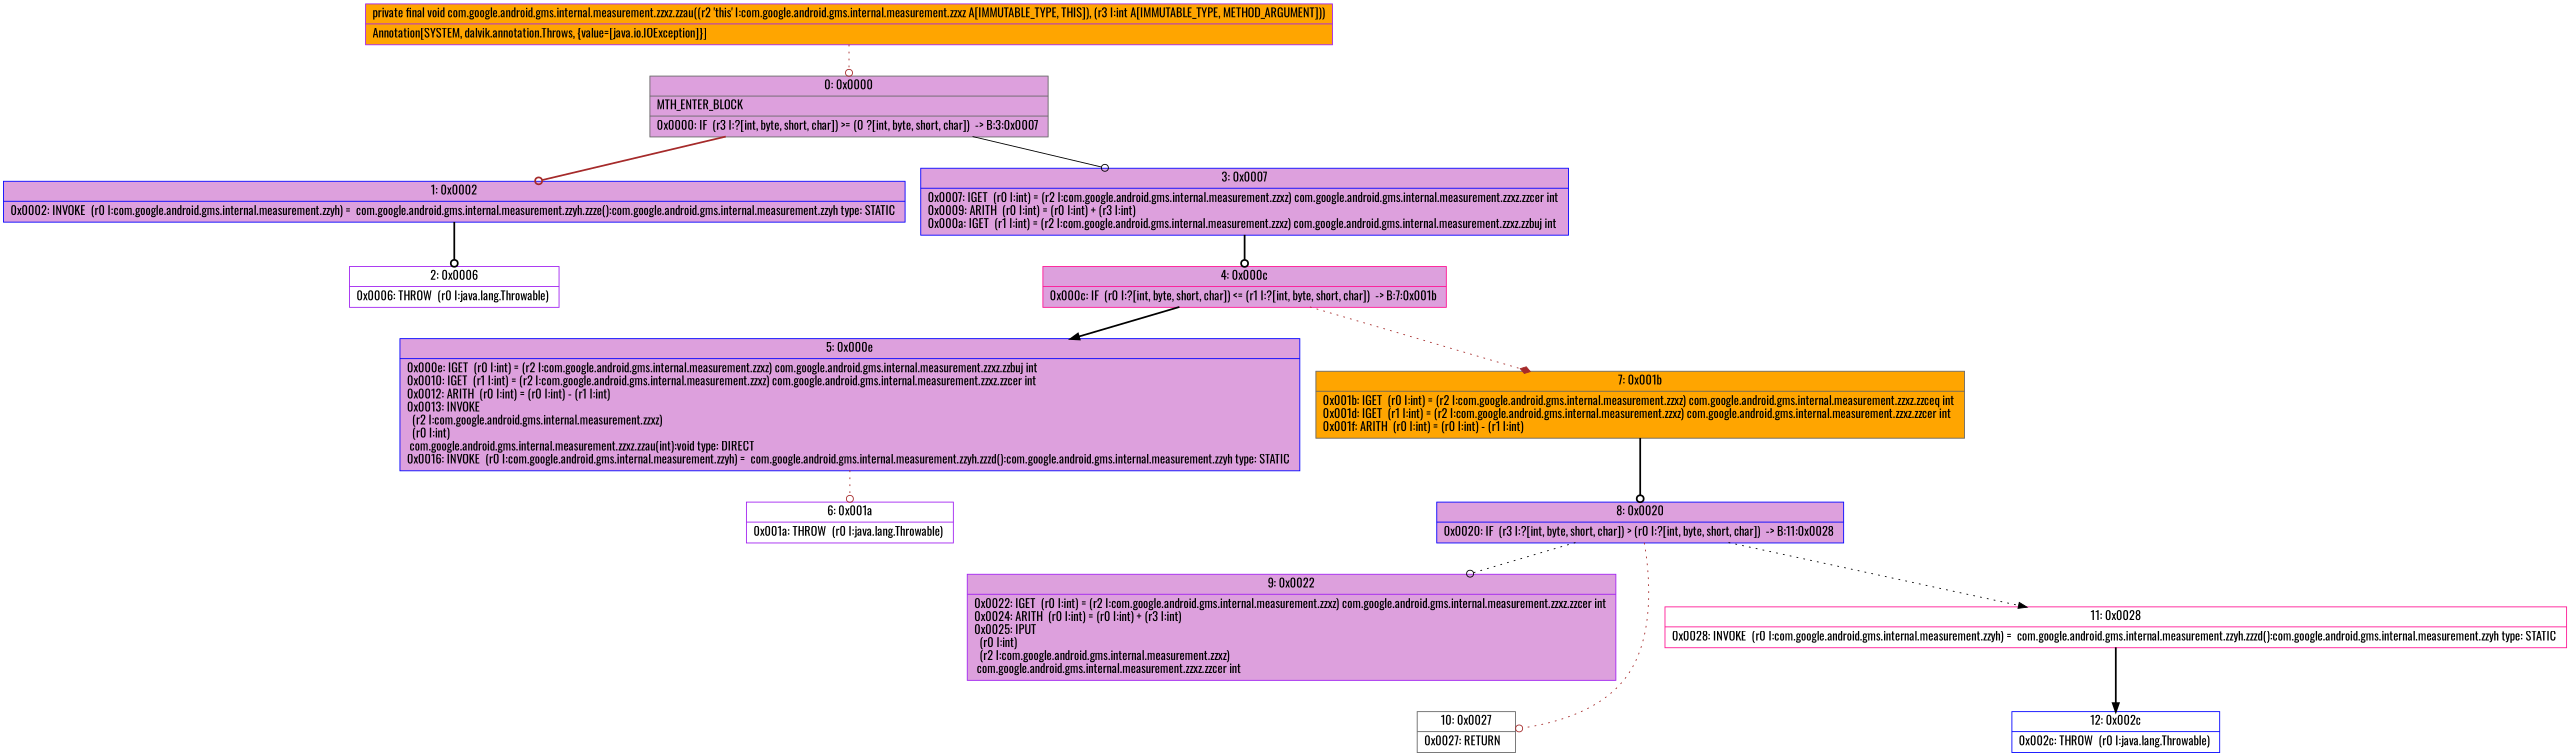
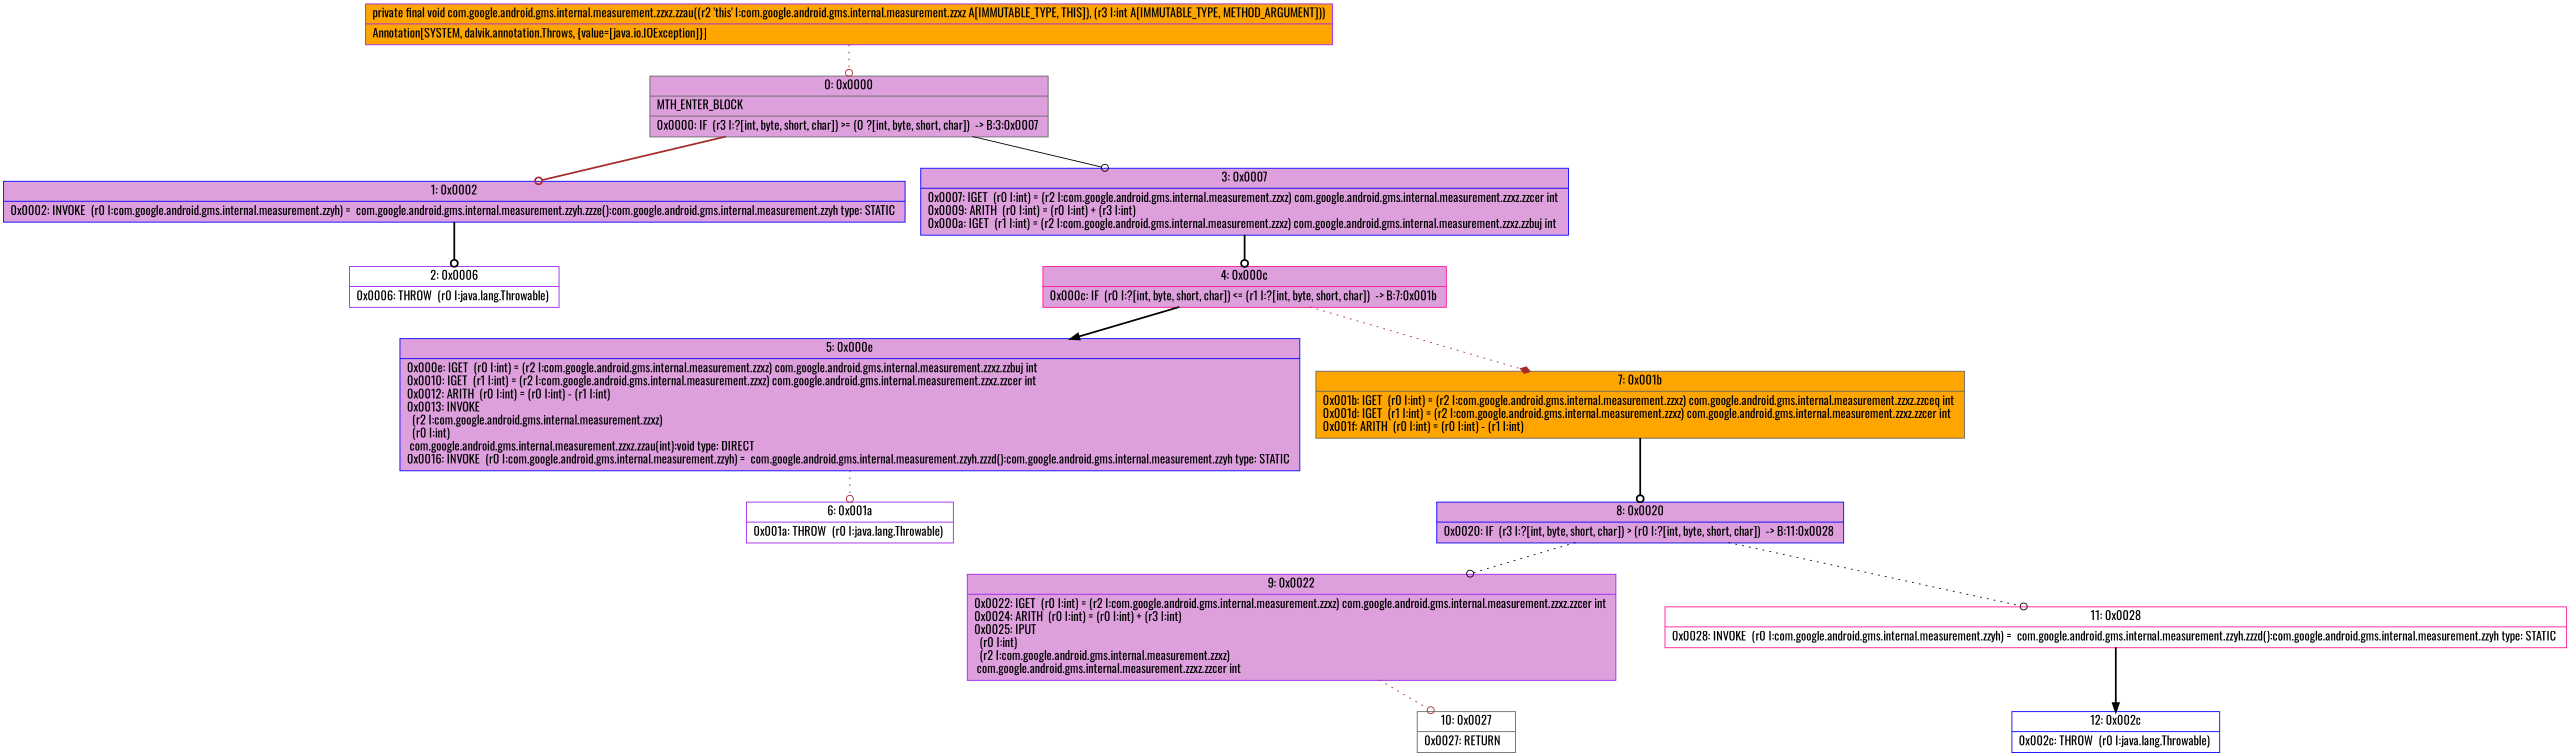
(1874, 574) -> (1874, 574)
(1632, 668) -> (1403, 694)
